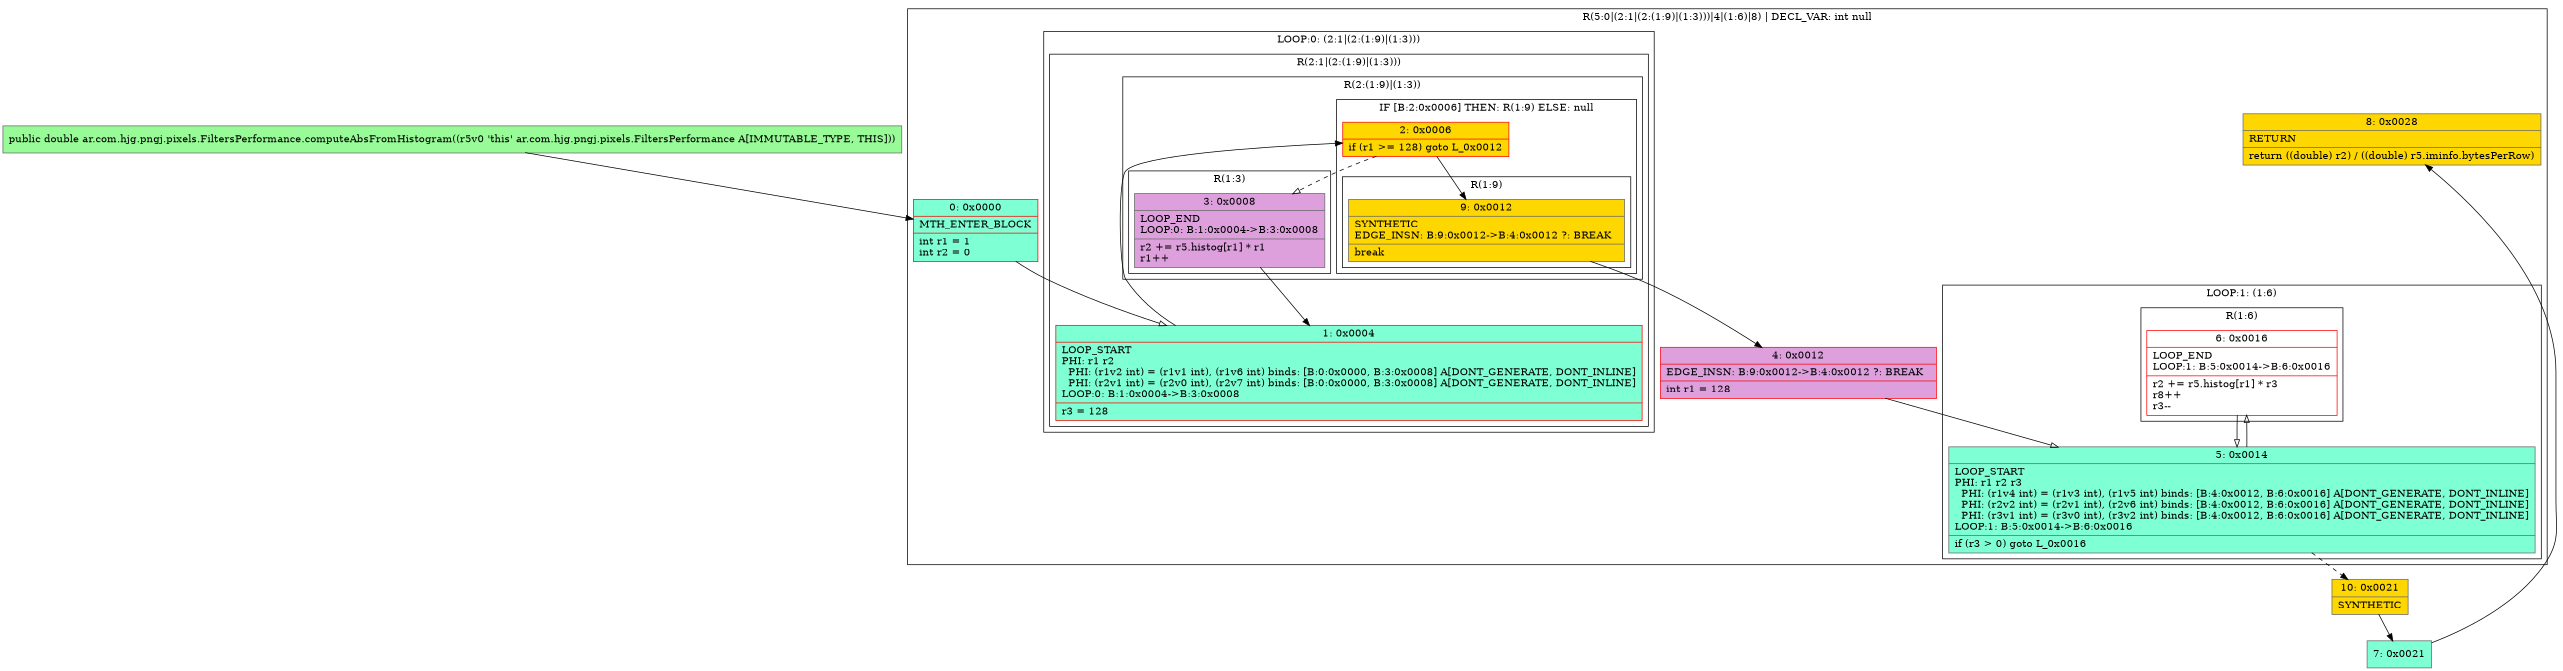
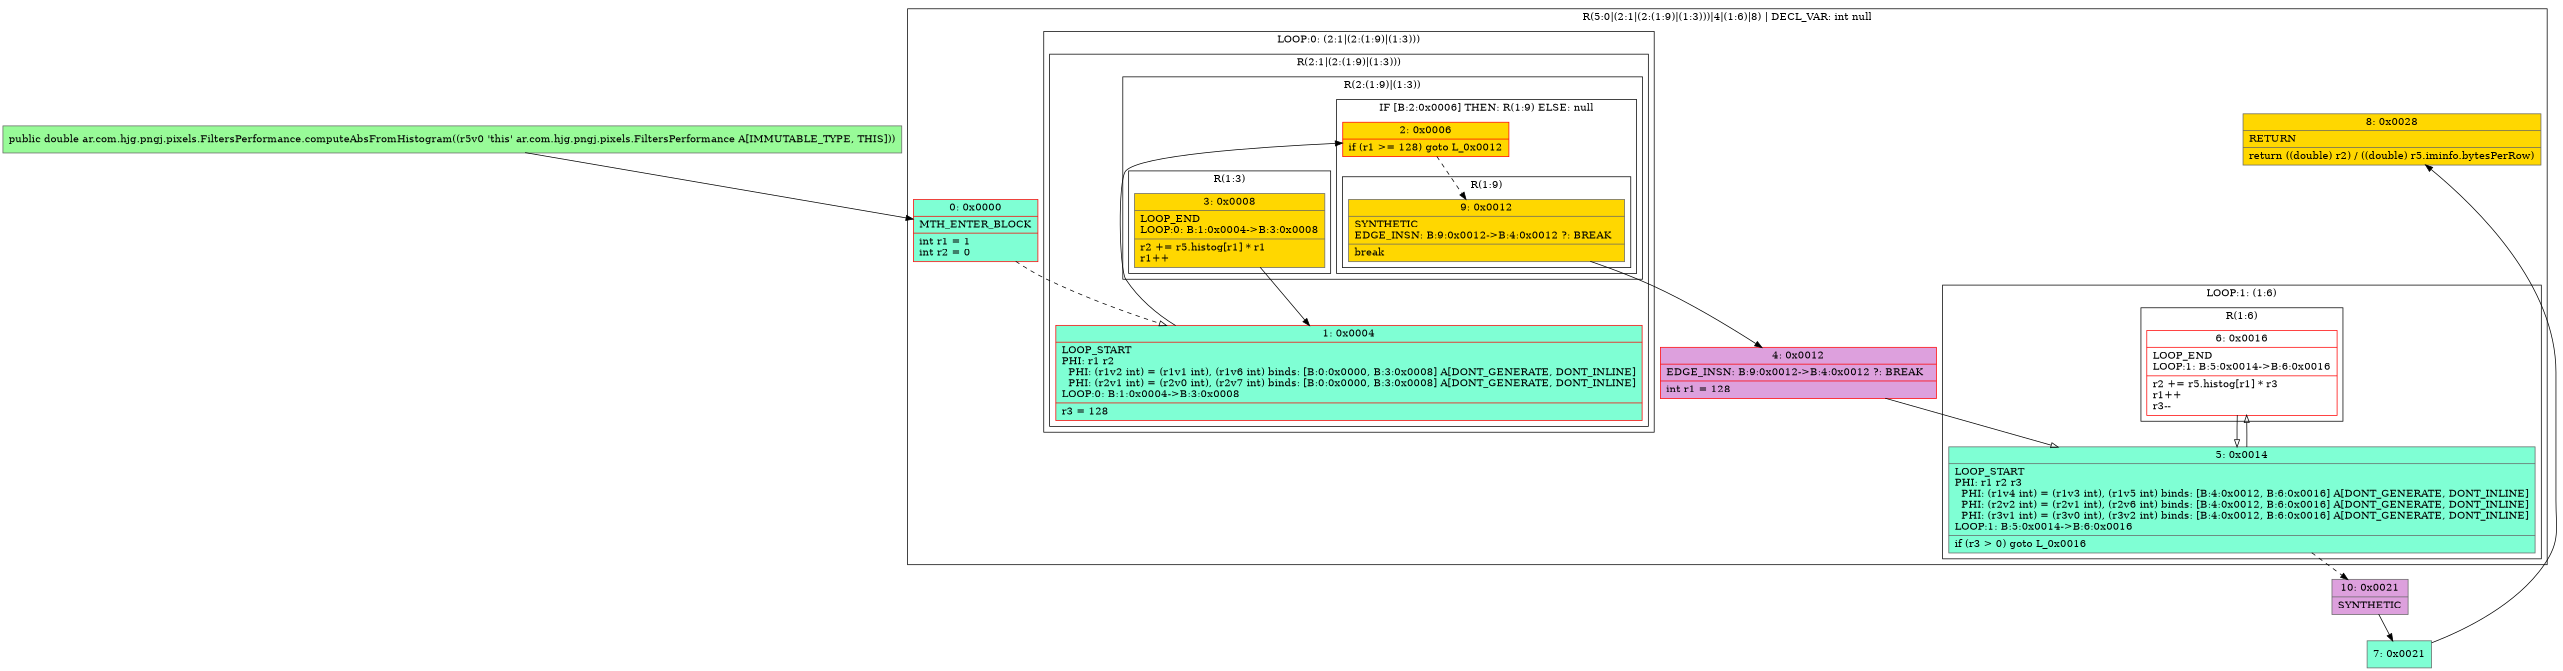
(1341, 170) -> none
(1447, 172) -> (1447, 172)
(1230, 231) -> (1230, 231)
(1086, 296) -> (1086, 296)
(2167, 395) -> (2167, 395)
(2370, 597) -> (2370, 597)
